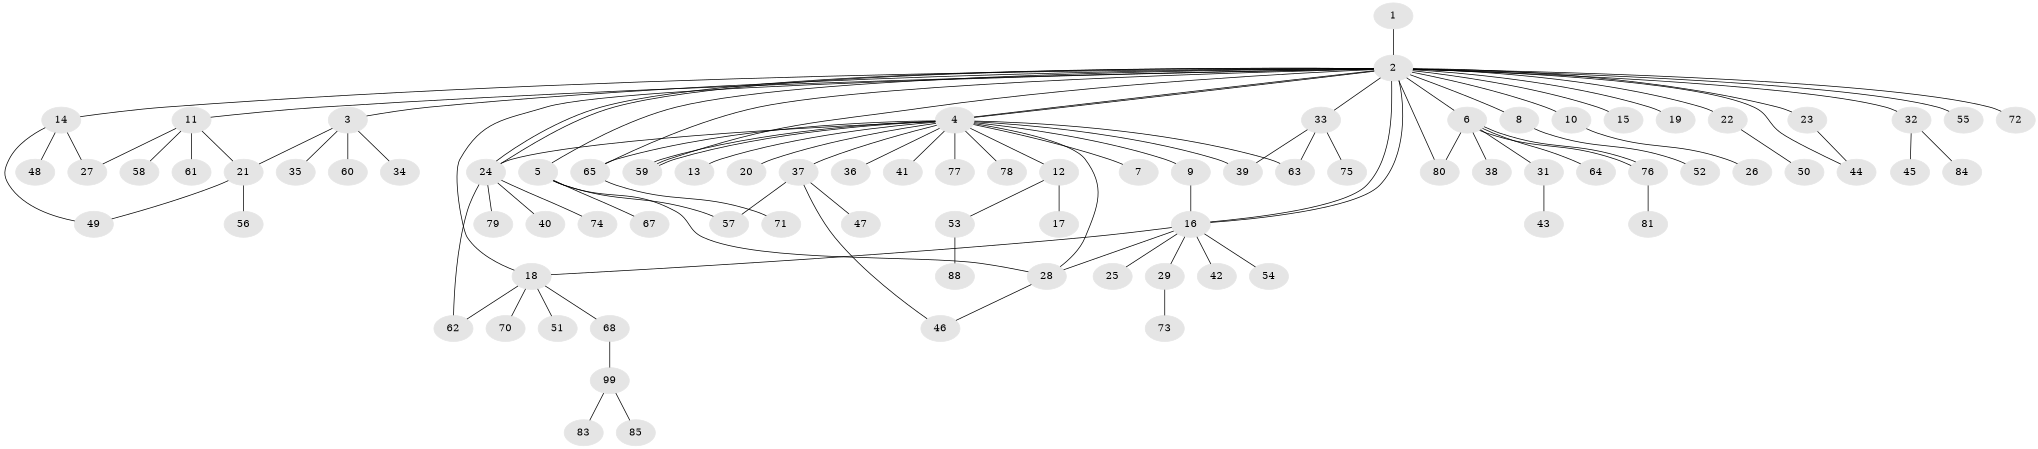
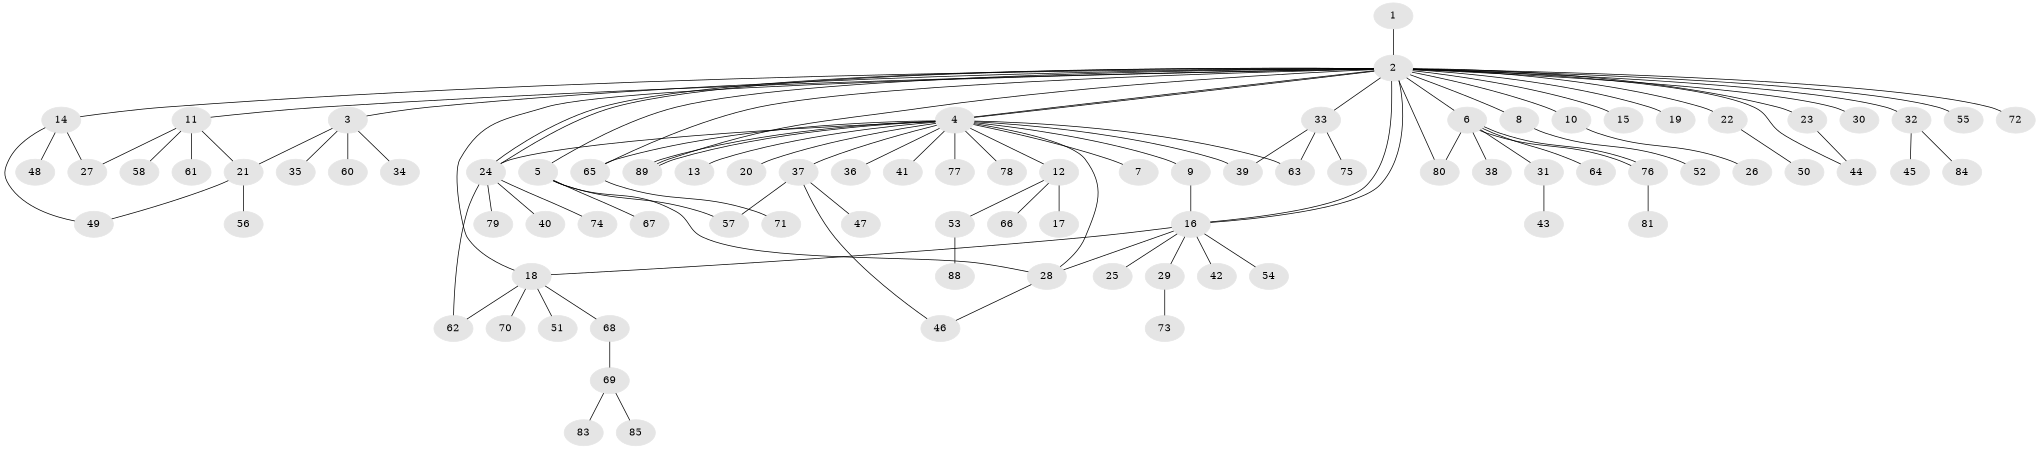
none -> (1859, 120)
(642, 172) -> (642, 172)
none -> (1007, 224)
(610, 381) -> (610, 381)
